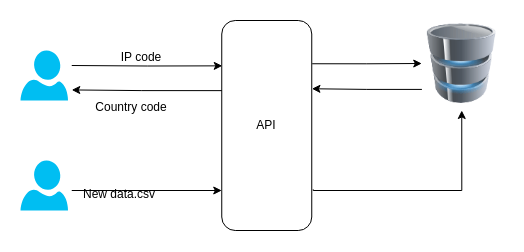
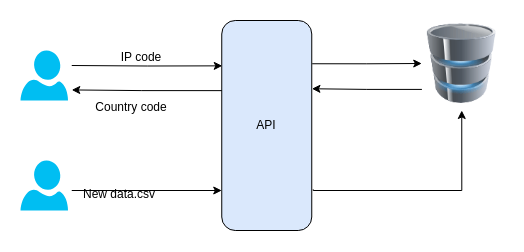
(267, 126) -> (267, 126)
